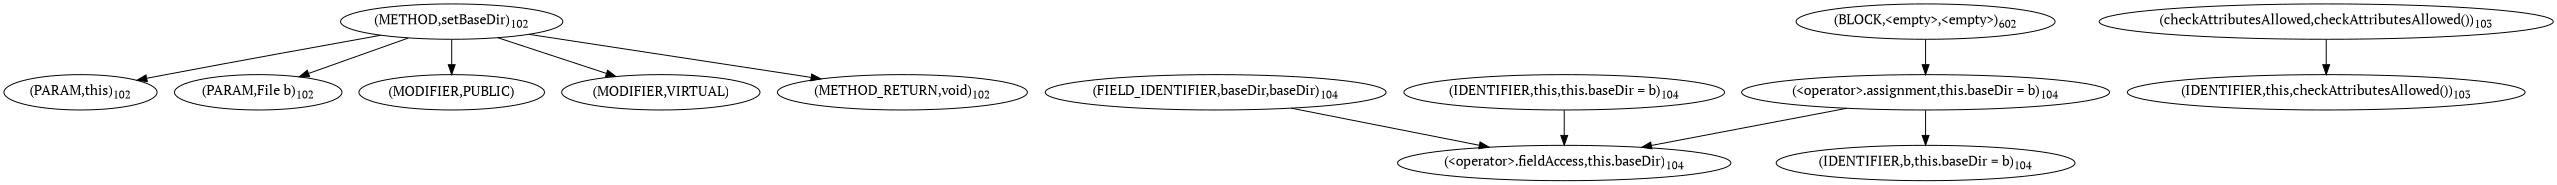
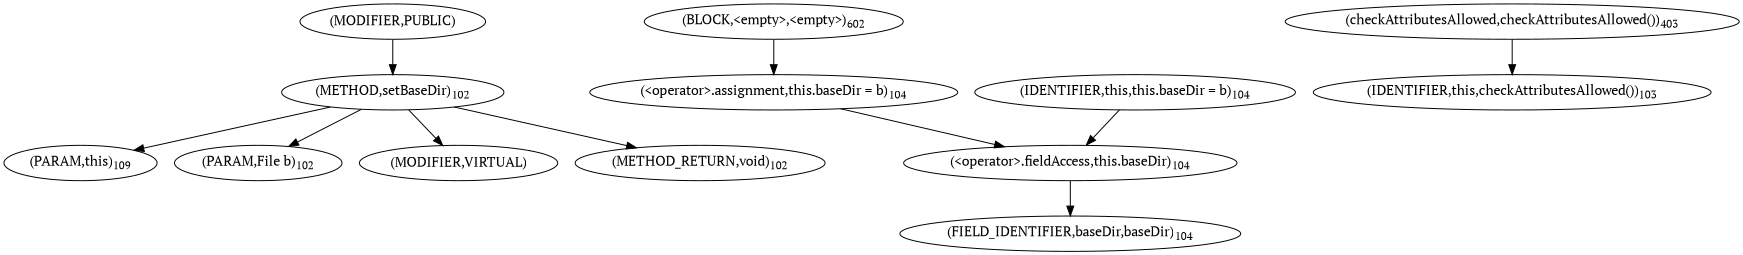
(2484, 20) -> (1670, 20)
(452, 52) -> (393, 52)
(122, 91) -> (122, 162)
(1385, 127) -> (1070, 194)
(1926, 163) -> none
